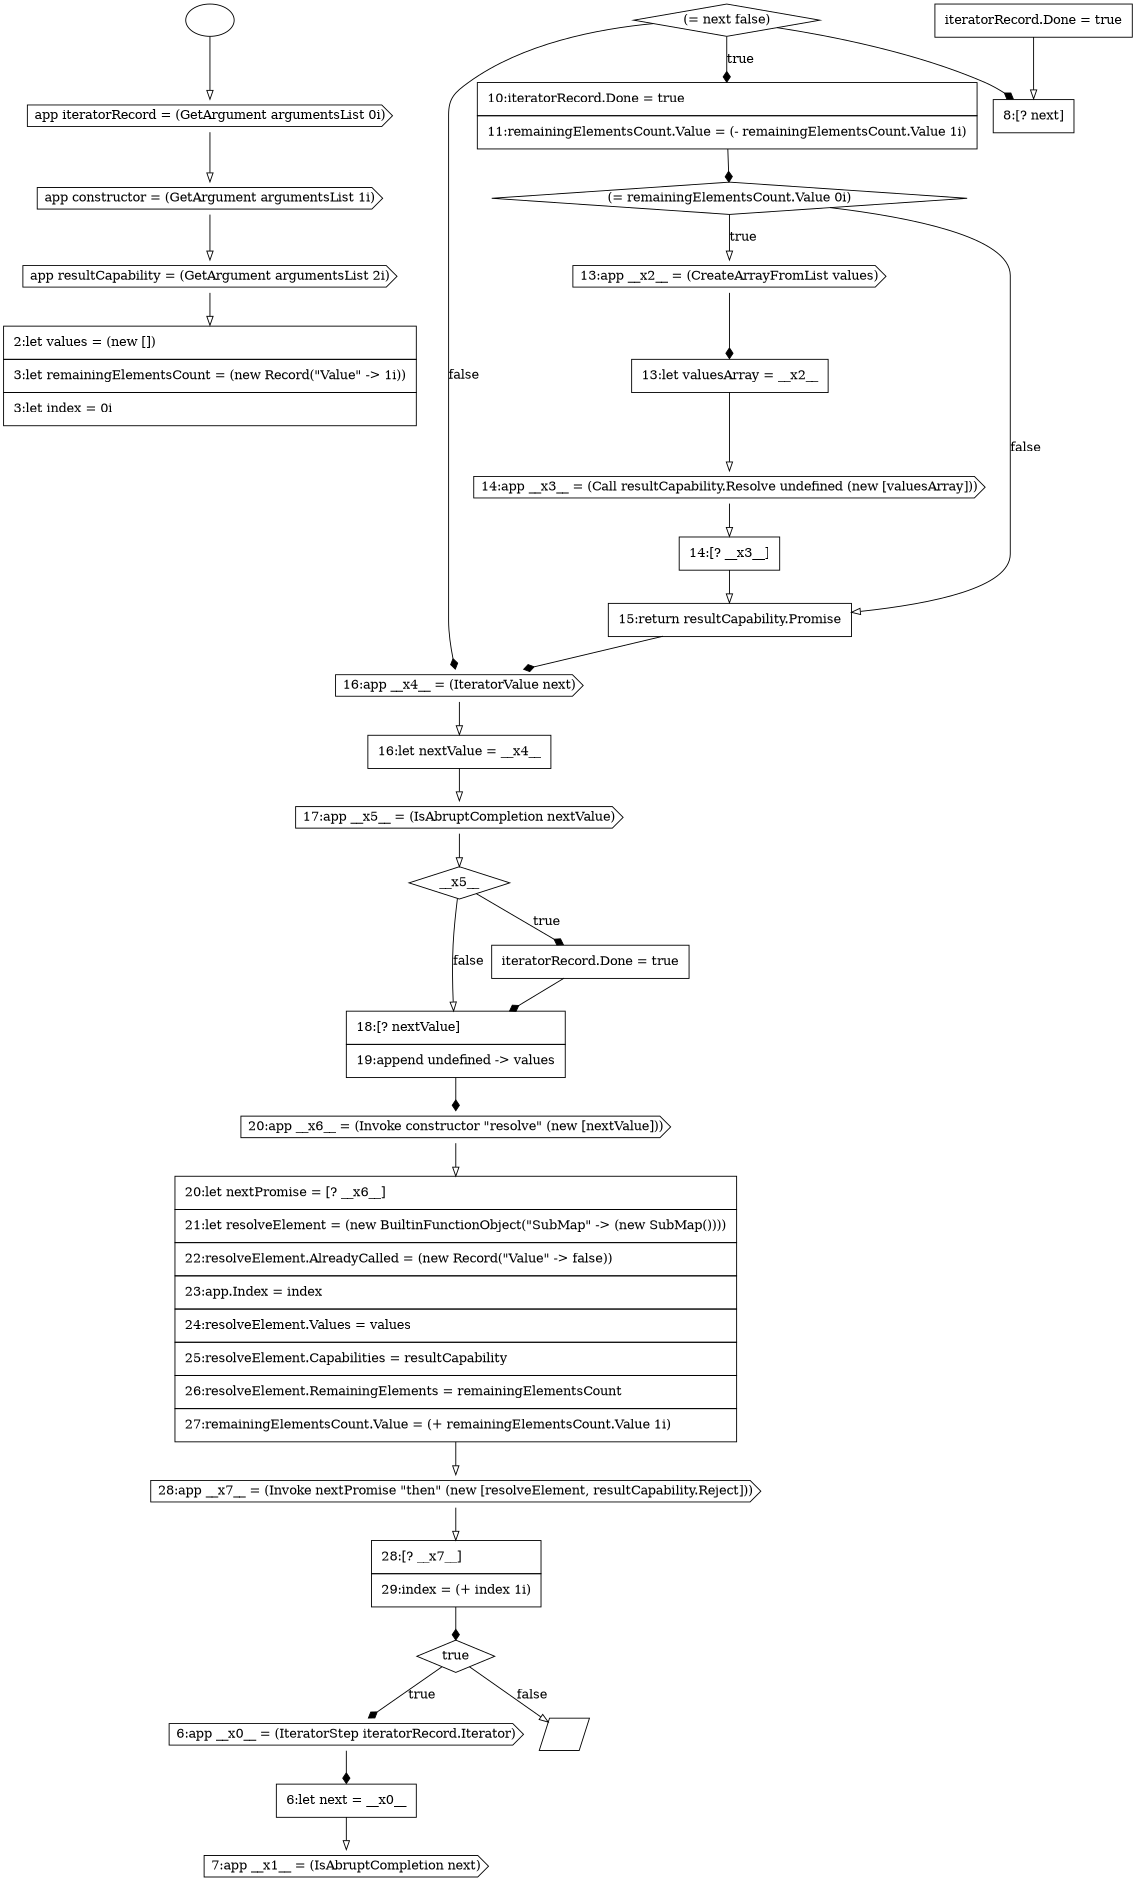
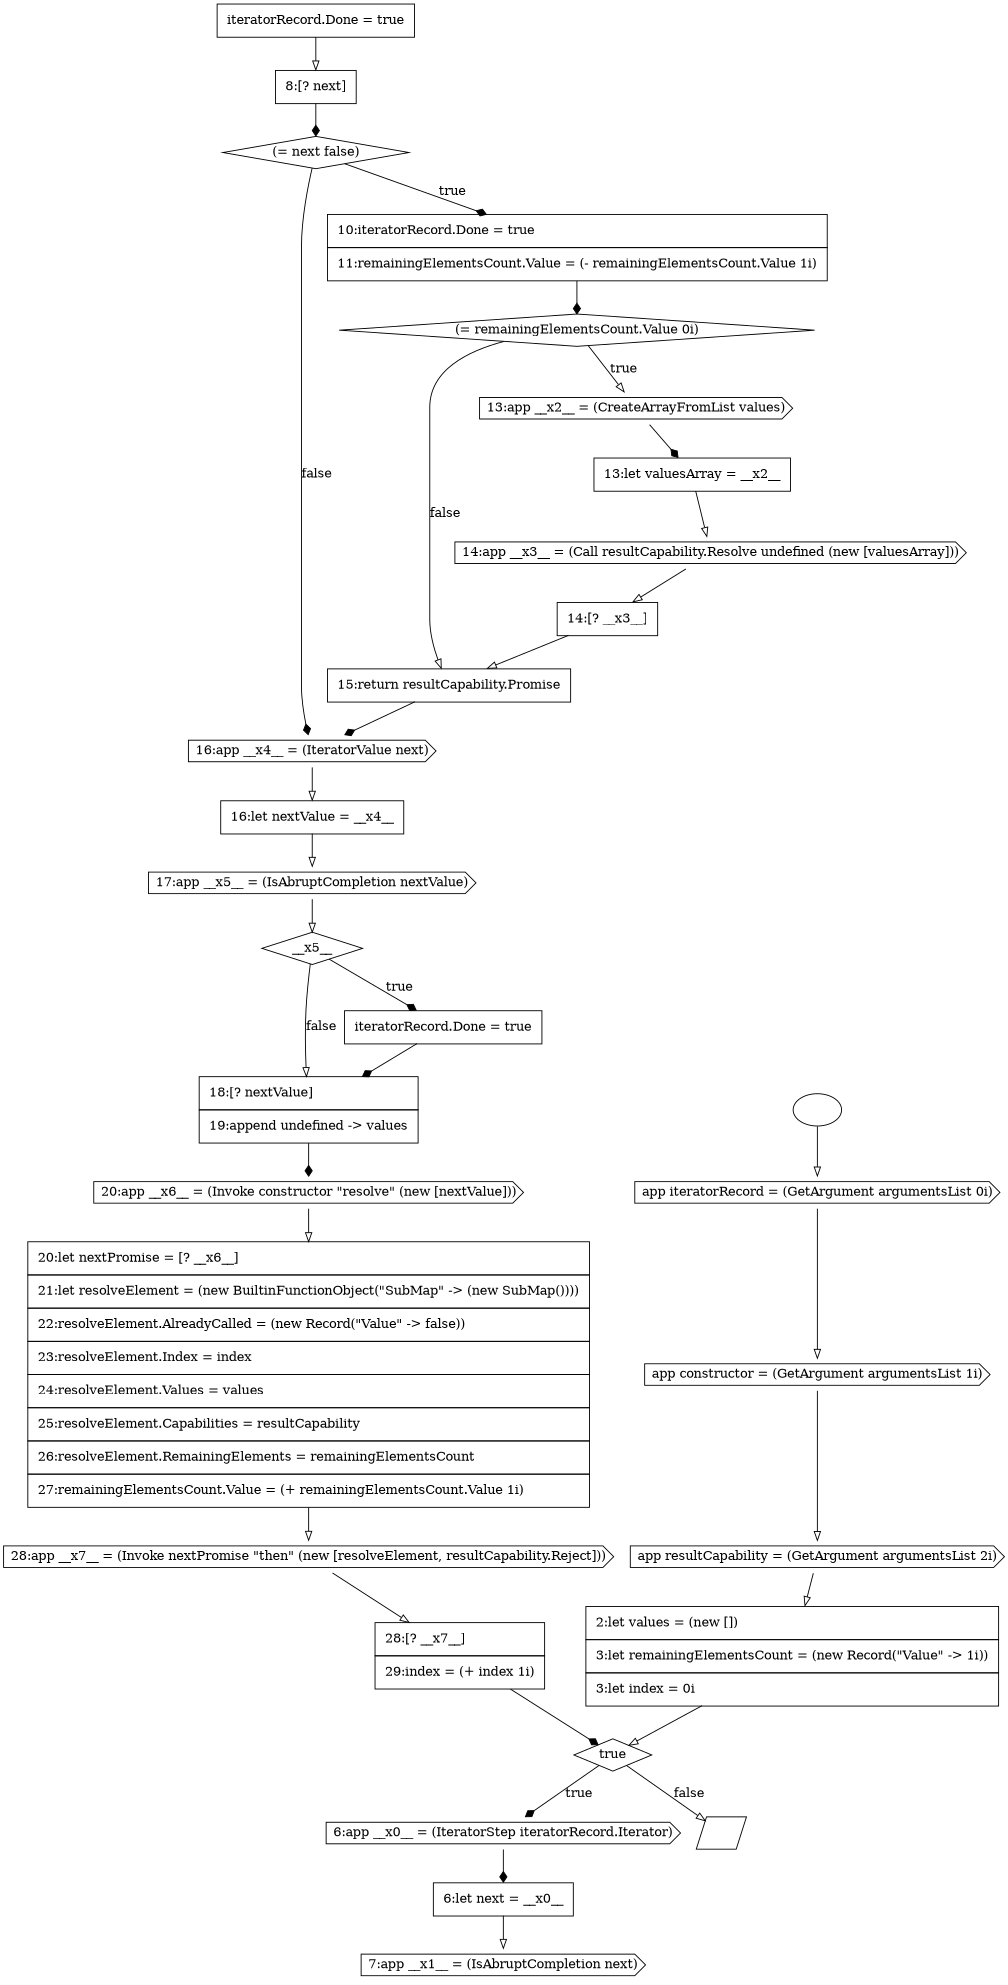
(893, 52) -> (316, 114)
(254, 1292) -> (145, 1357)
none -> (669, 1723)
